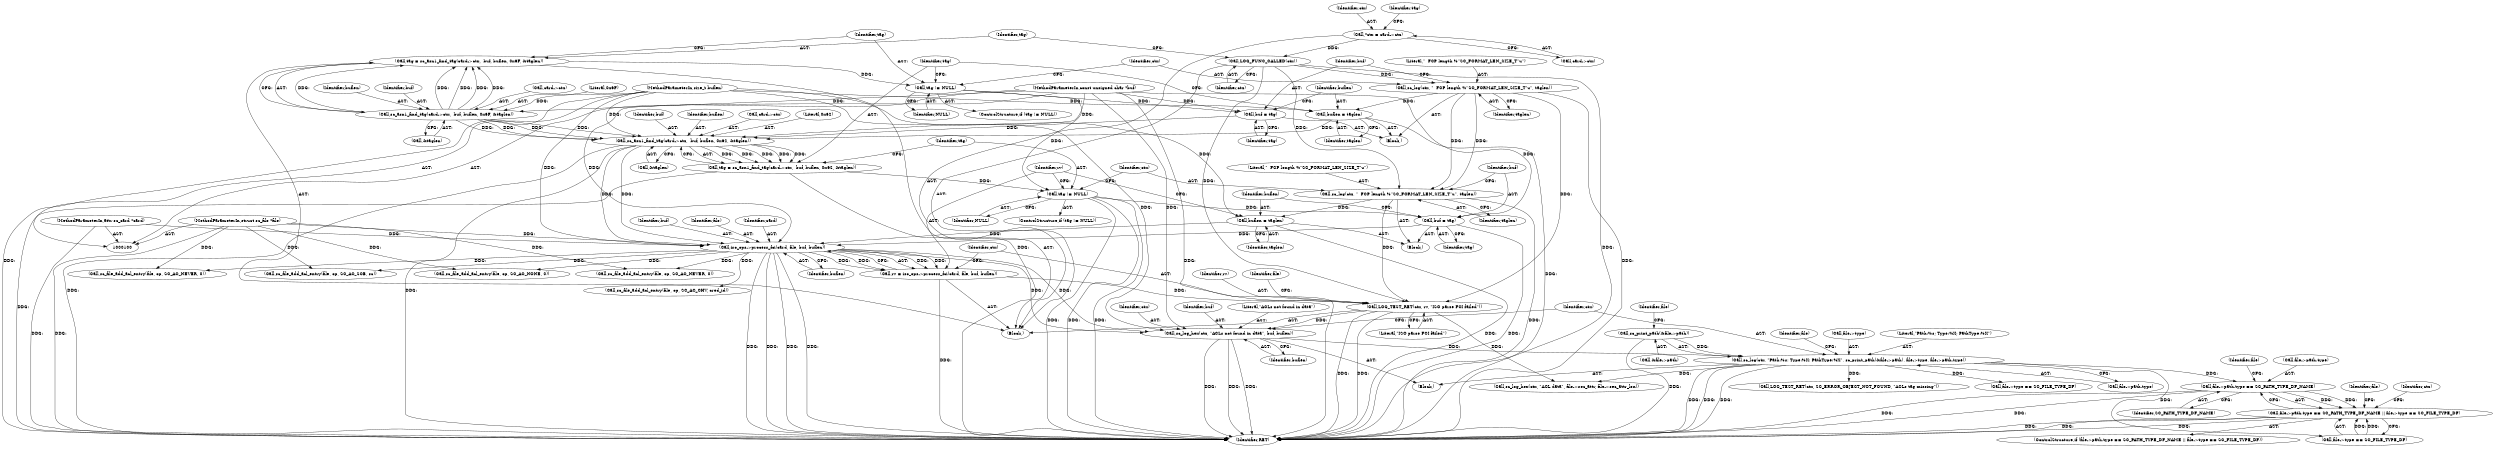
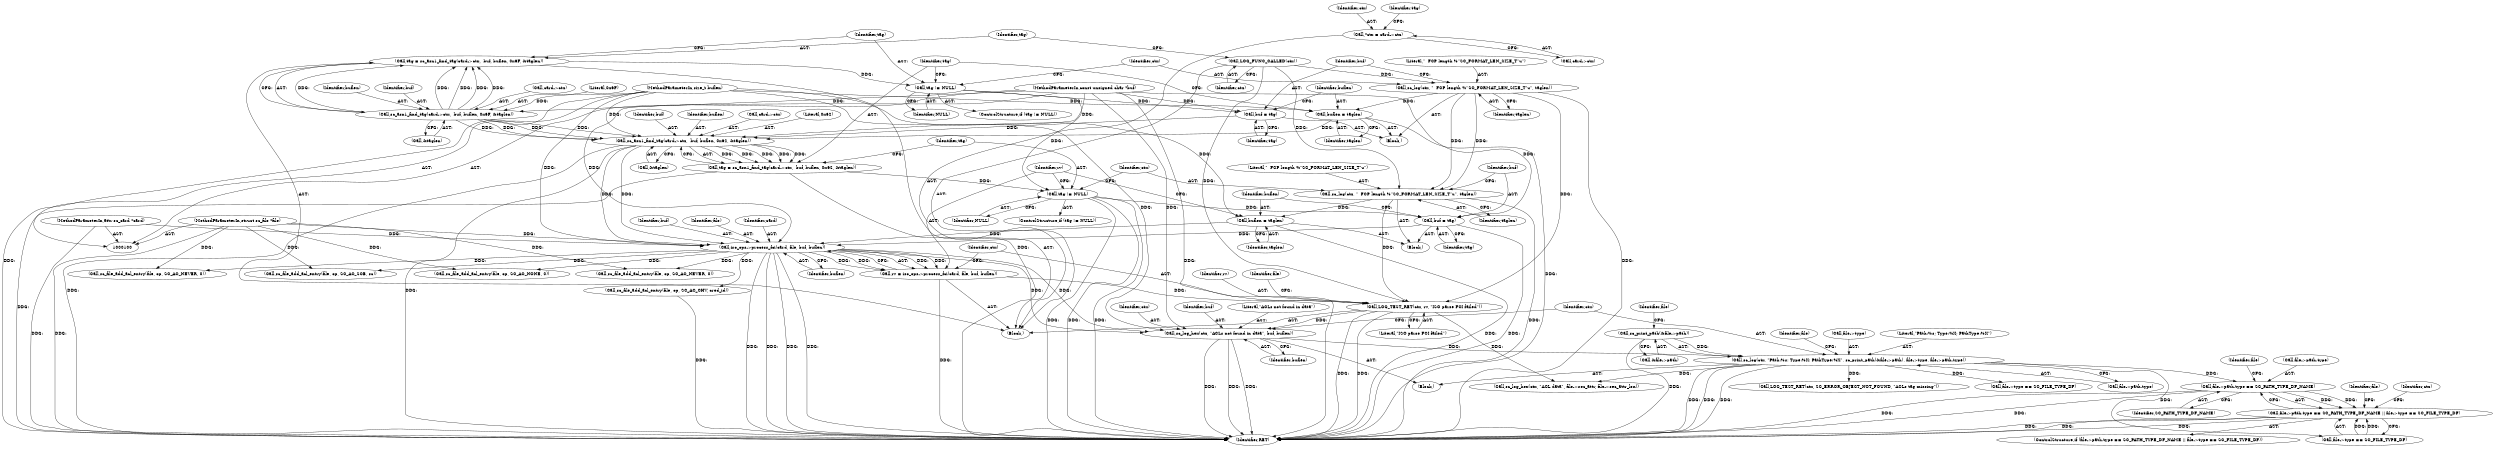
(1323, 48) -> none
(1600, 234) -> (761, 431)
none -> (1640, 346)
